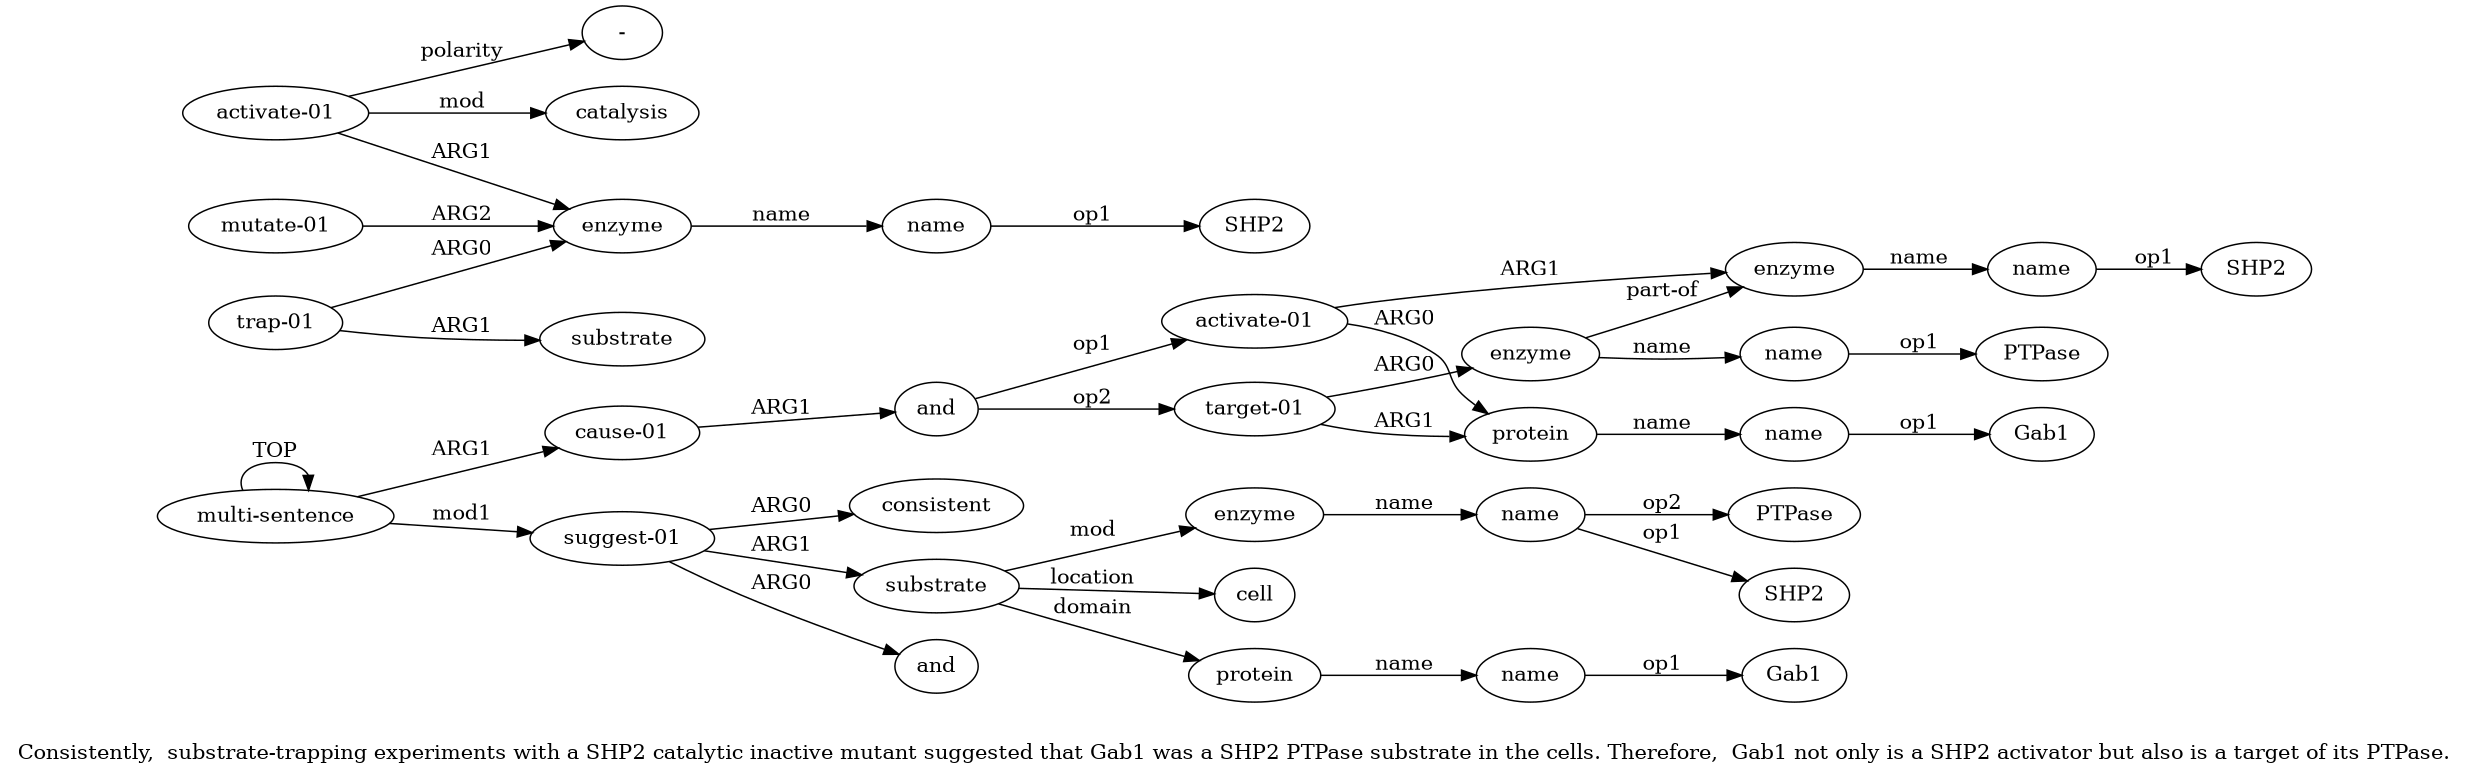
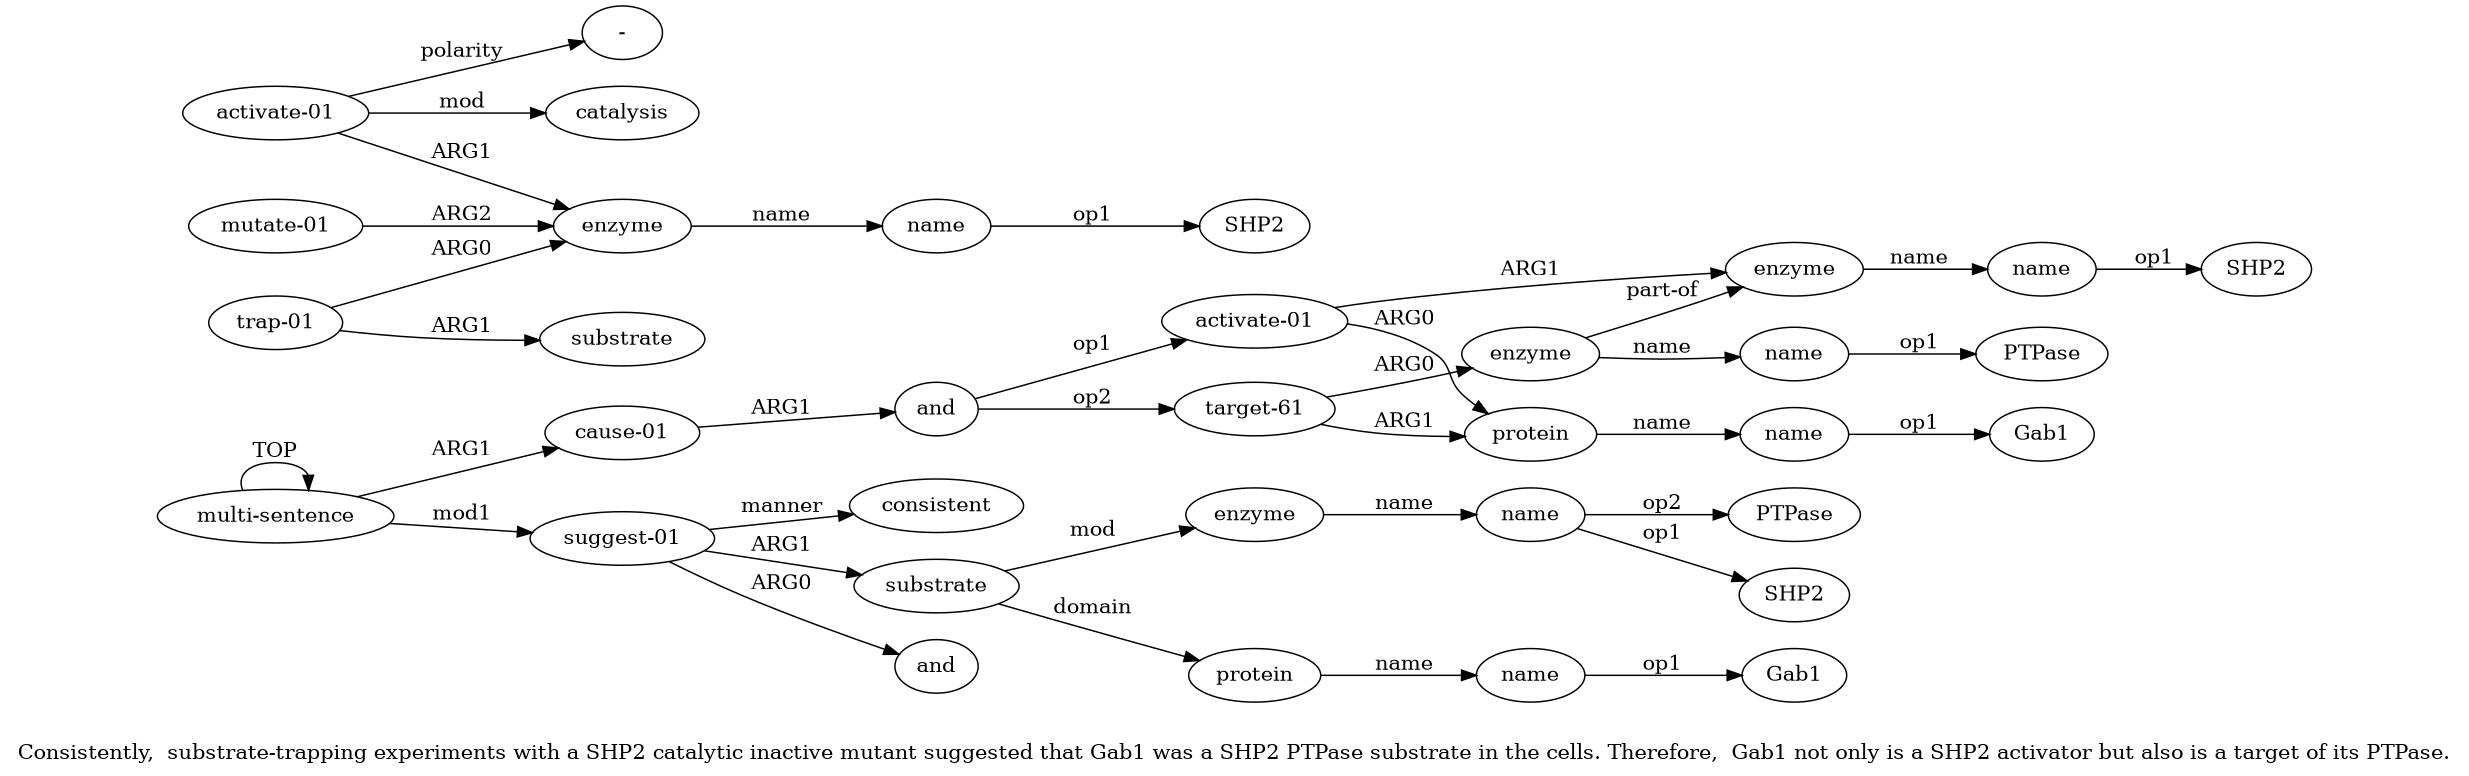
(1255, 409) -> (1255, 409)
(782, 506) -> (782, 506)
(1255, 595) -> none
